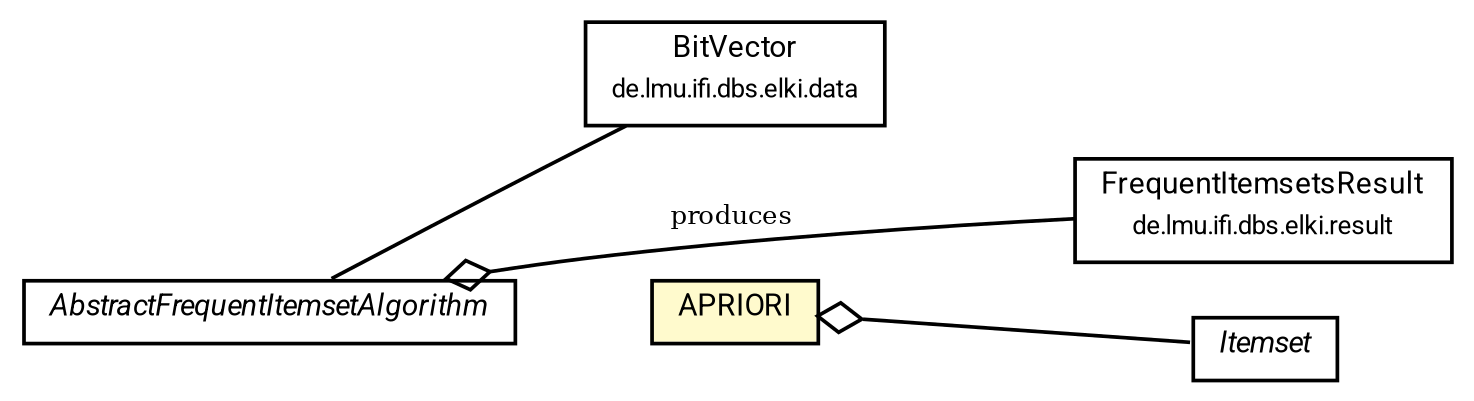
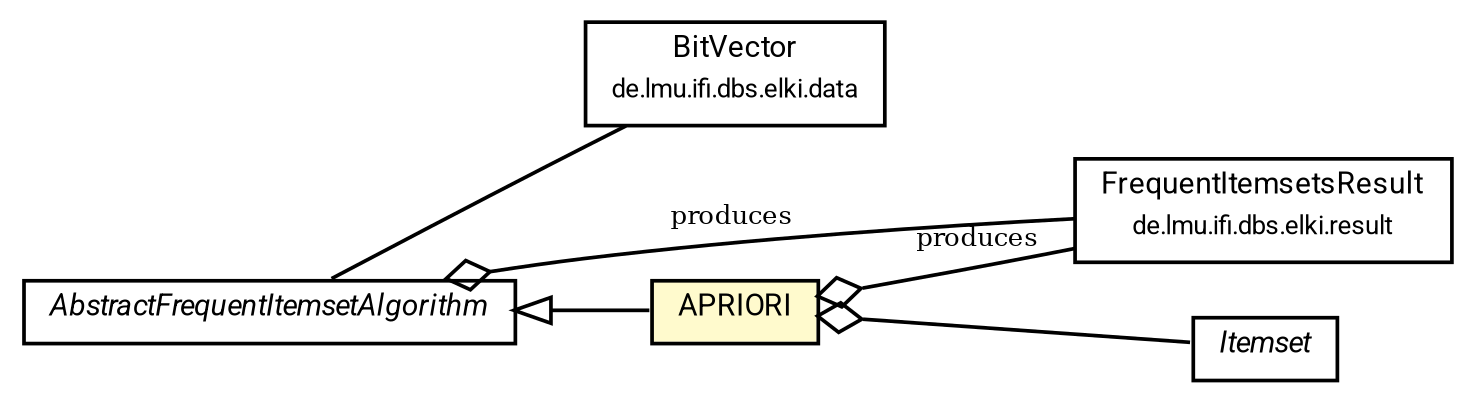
none -> (969, 269)
none -> (600, 310)
